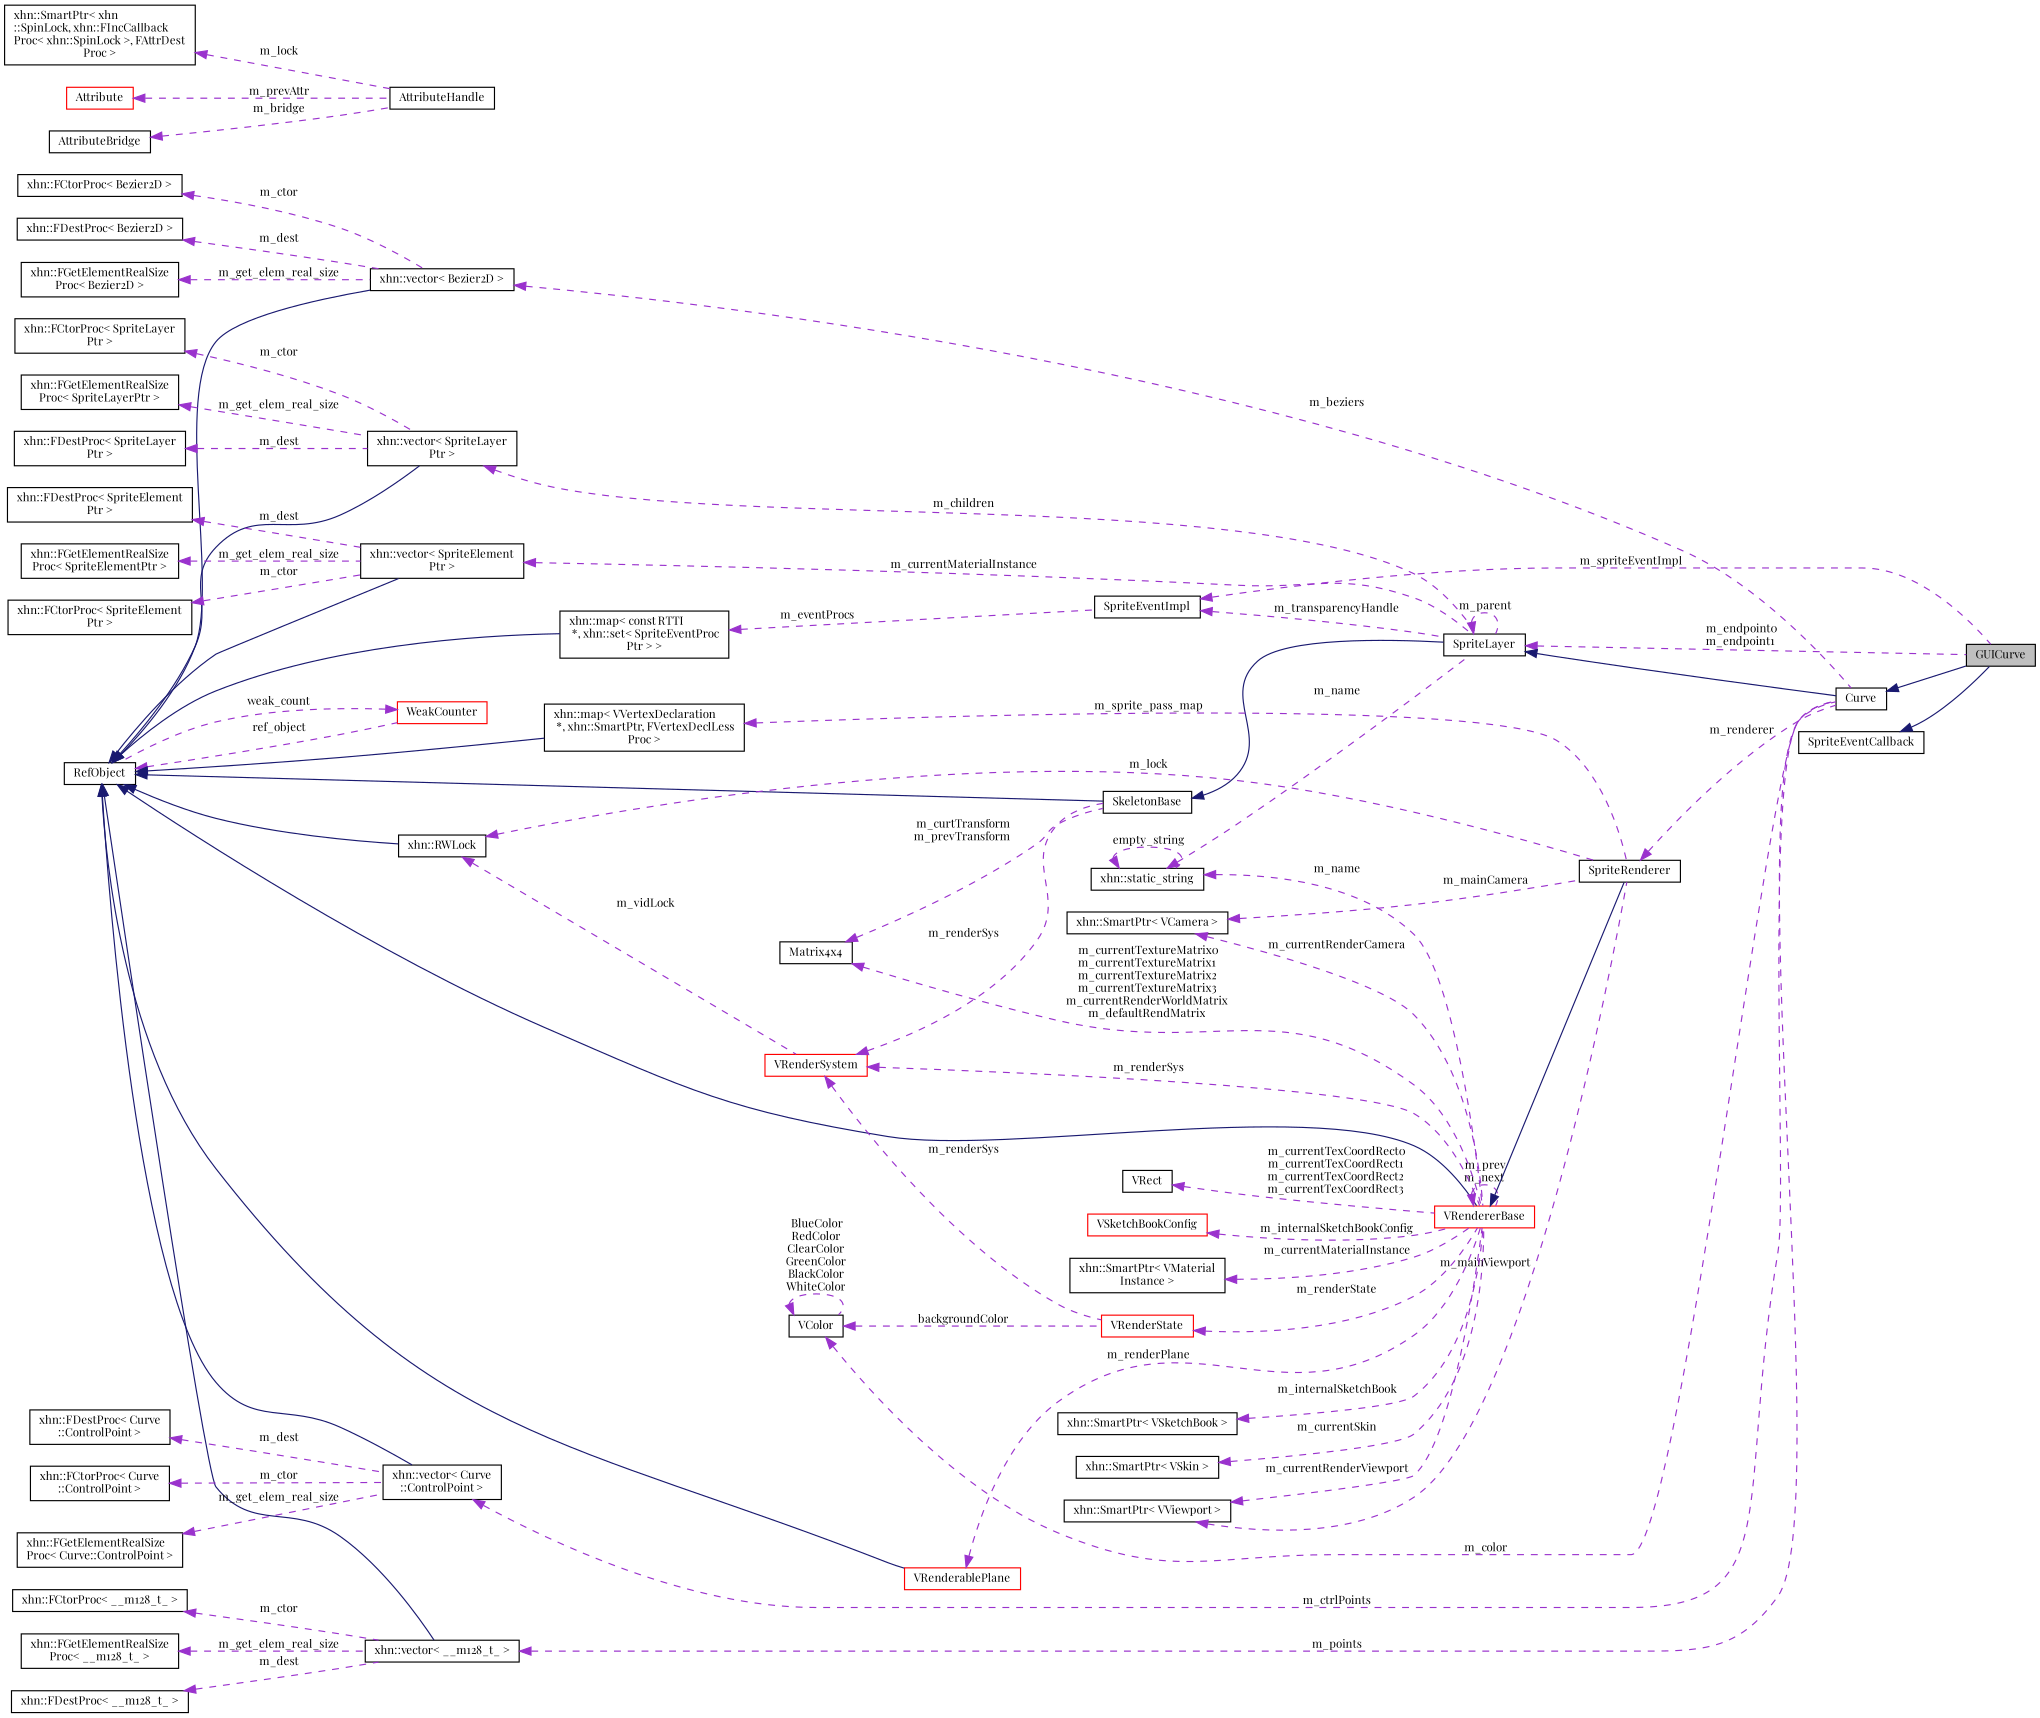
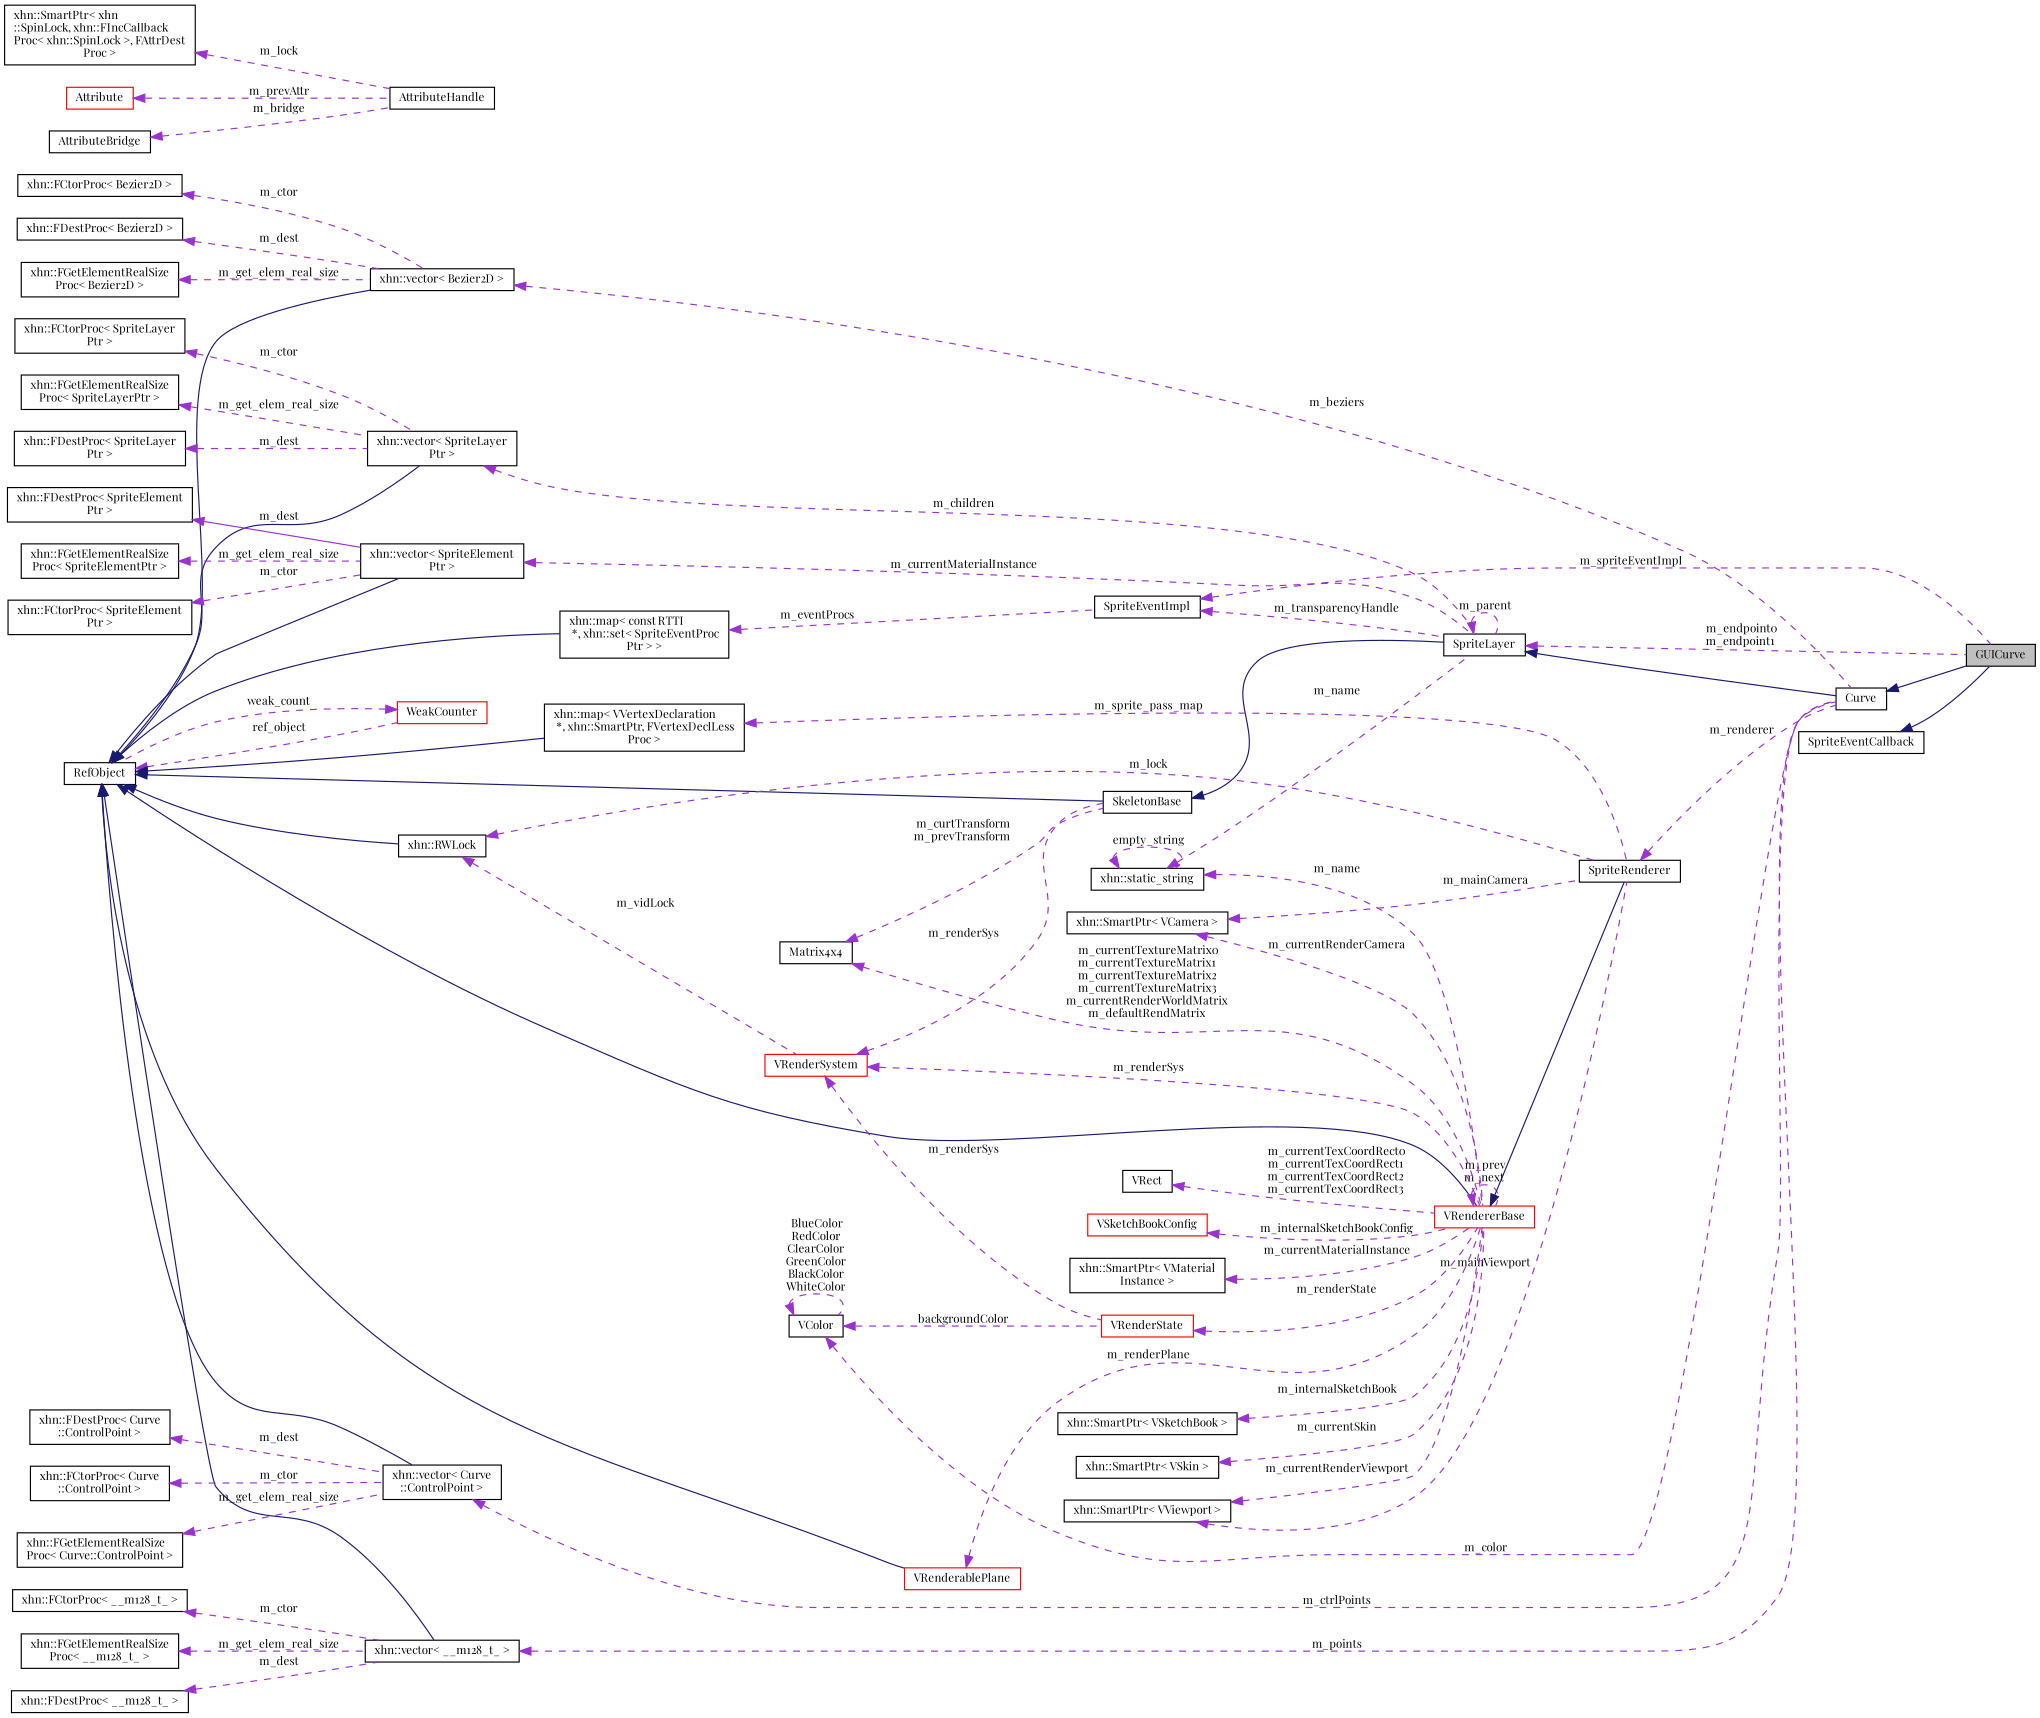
(282, 534) -> (282, 534)
